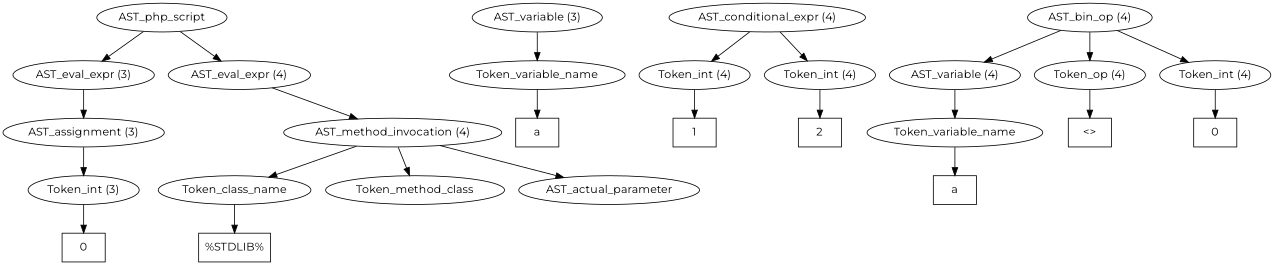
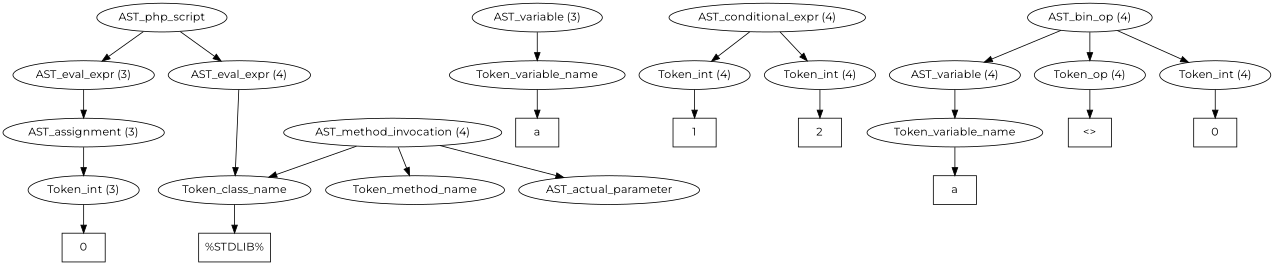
(311, 102) -> (237, 128)
(415, 190) -> (415, 190)
